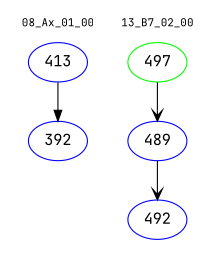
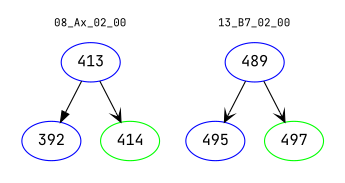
(58, 24) -> (91, 24)
(157, 96) -> (272, 97)
none -> (130, 141)
(157, 220) -> (215, 141)
